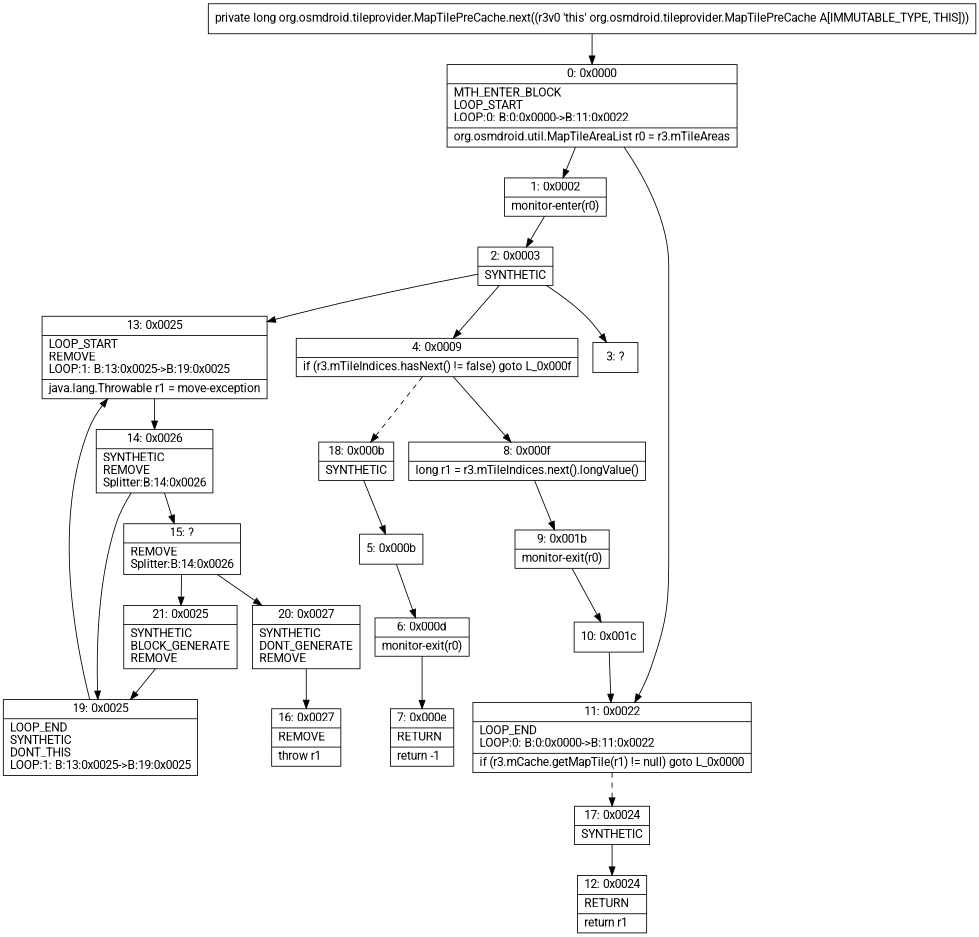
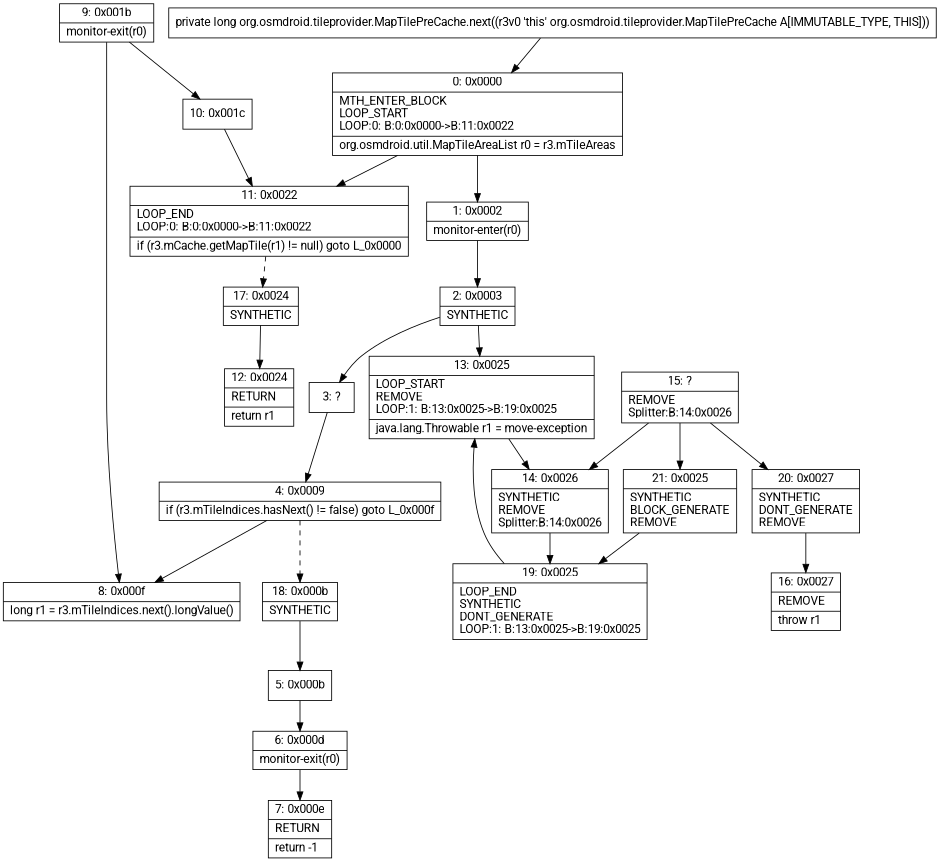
(479, 309) -> (318, 443)
(543, 501) -> (107, 308)
(168, 504) -> (622, 444)
(40, 753) -> (507, 617)
